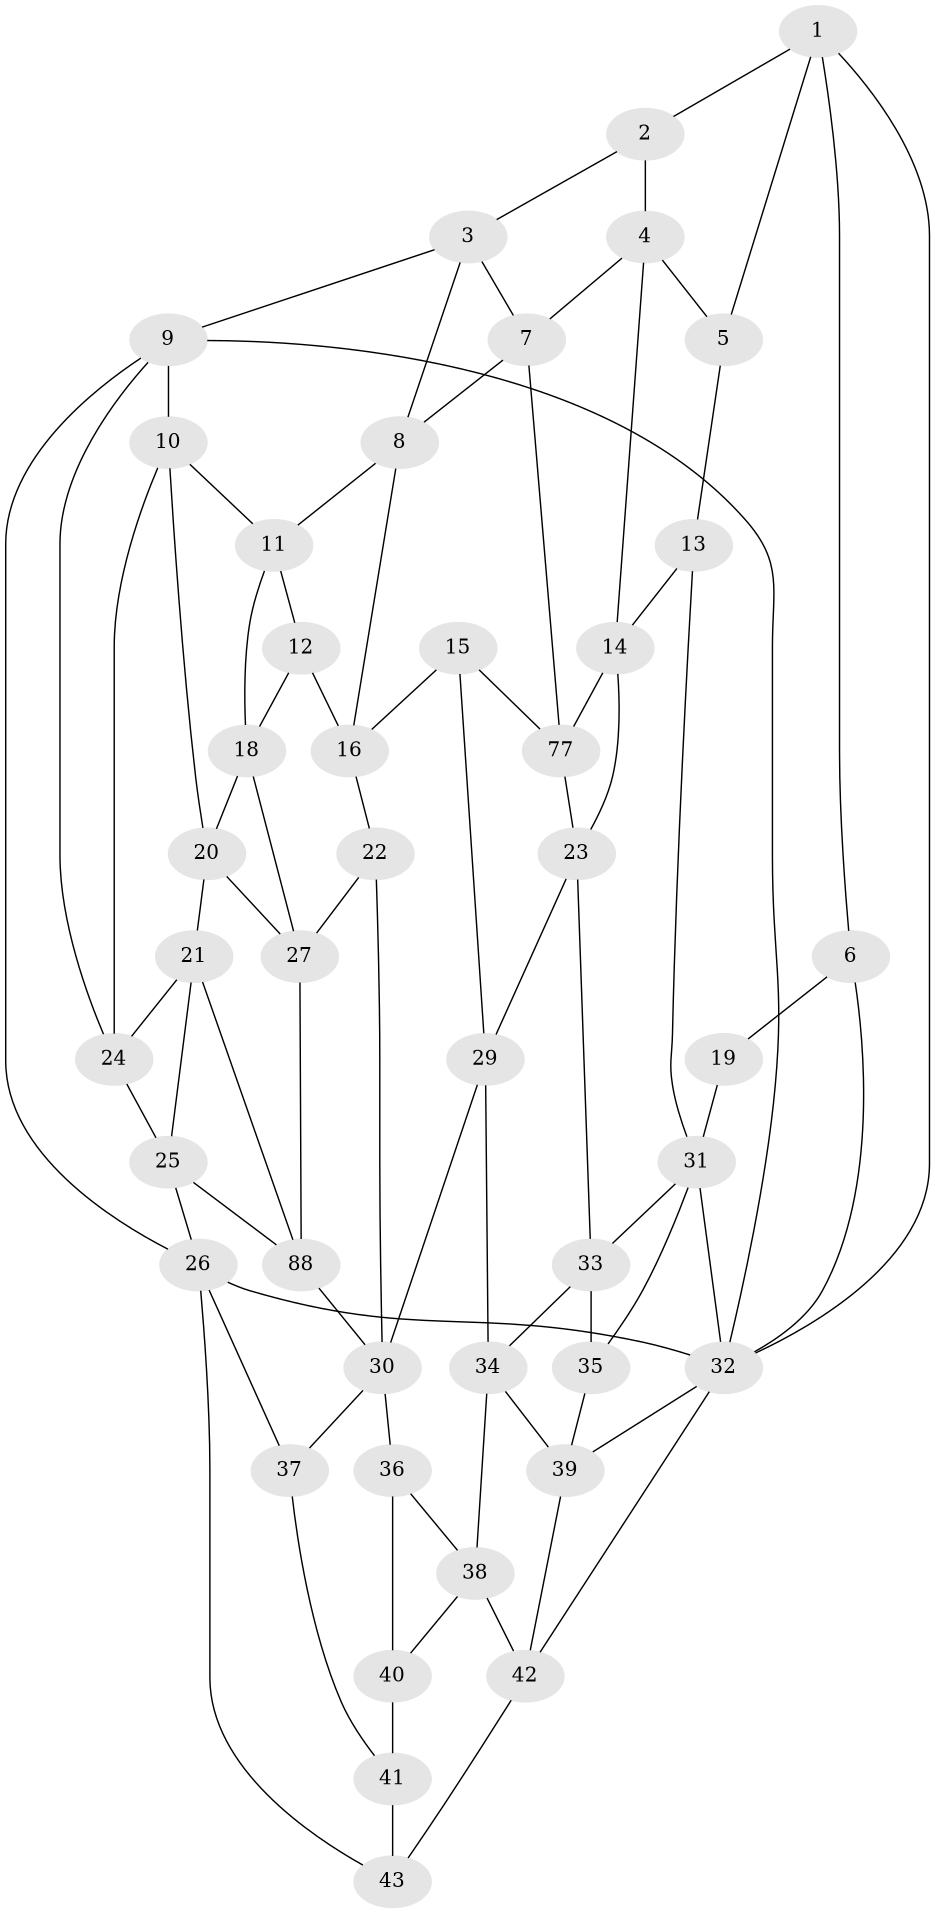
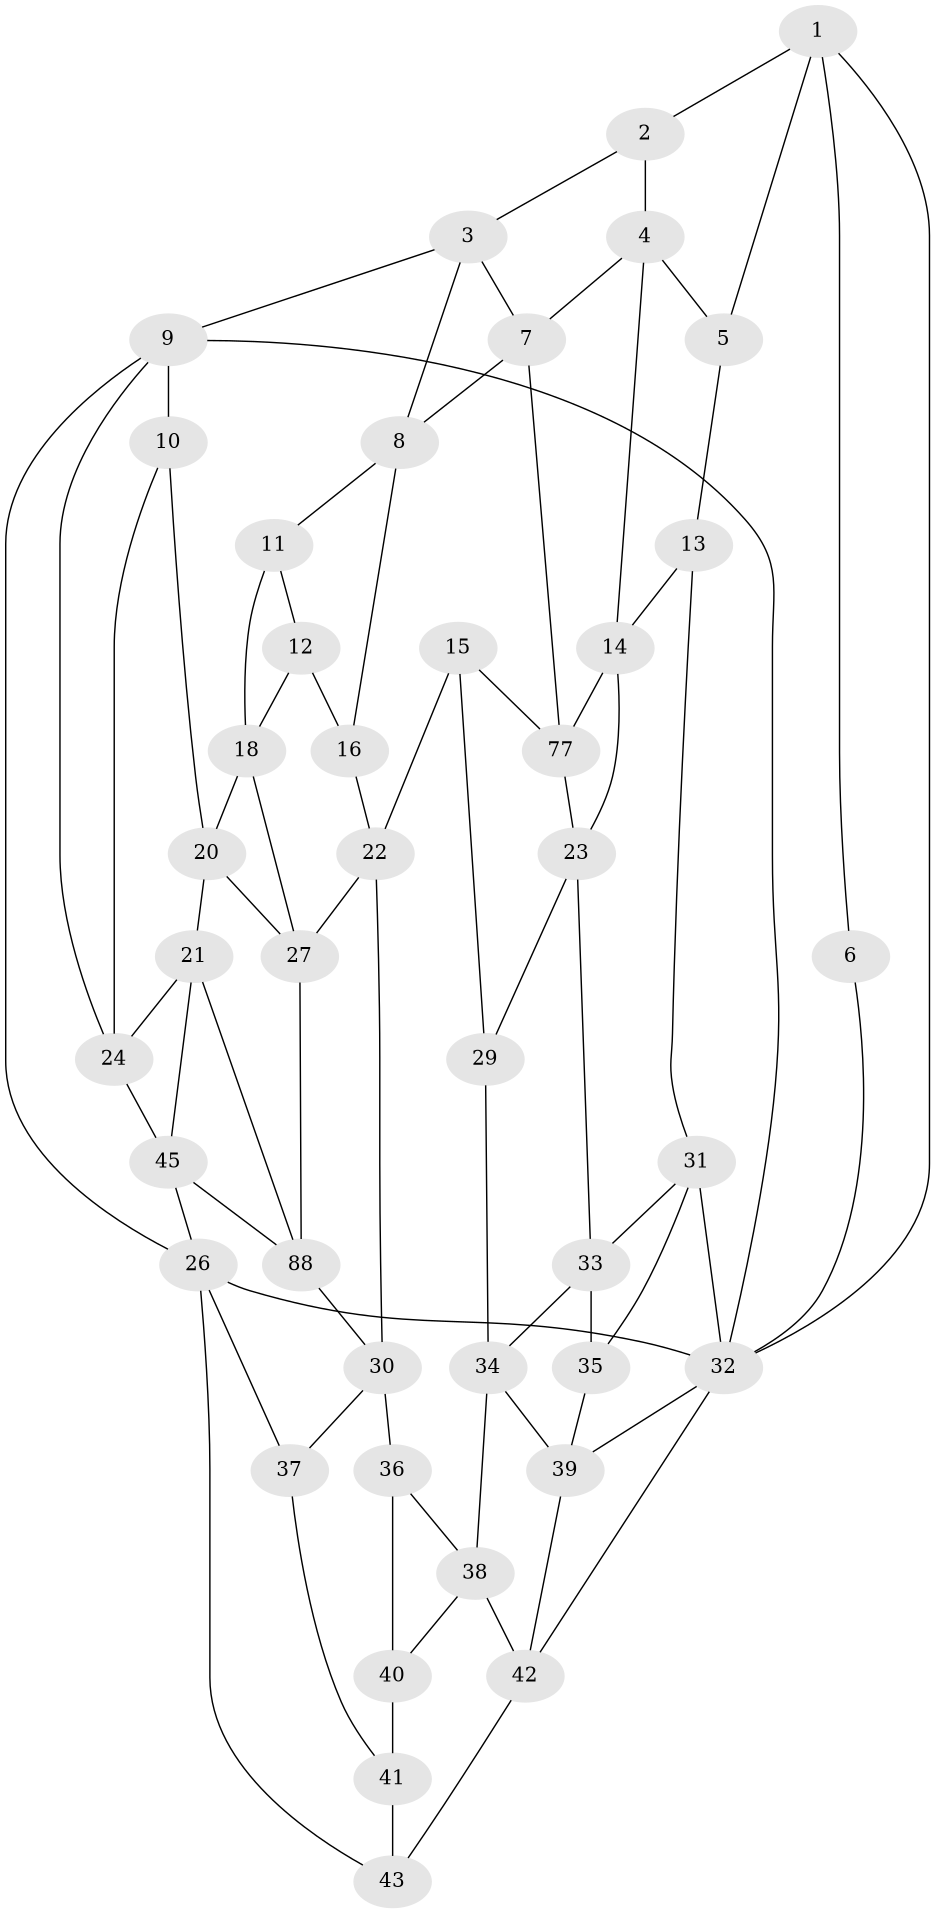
(221, 494) -> none
(404, 700) -> (417, 751)
(724, 1059) -> none
(168, 1162) -> (168, 1162)
(434, 1214) -> none
